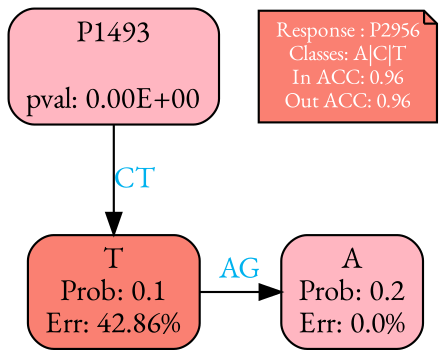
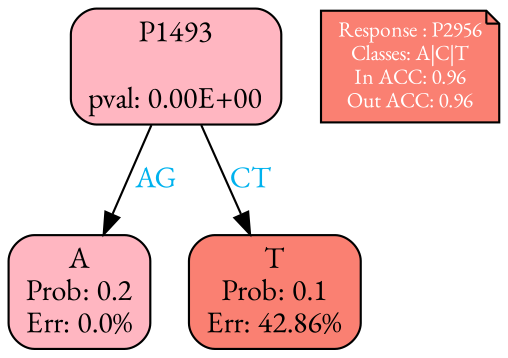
(230, 292) -> (132, 170)
